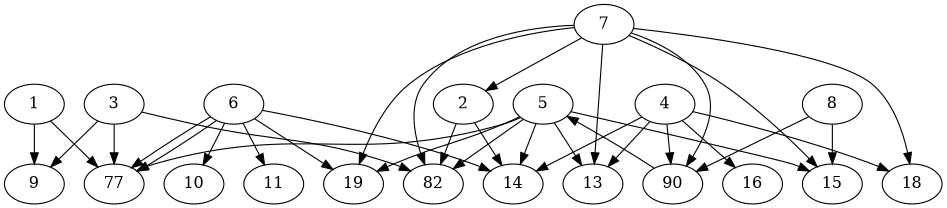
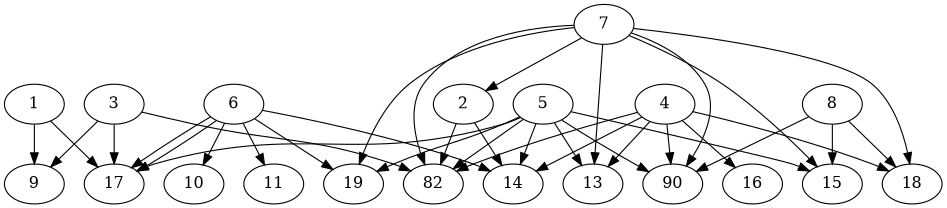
none -> (552, 137)
none -> (868, 140)
(616, 144) -> (604, 146)
(114, 184) -> (114, 184)
